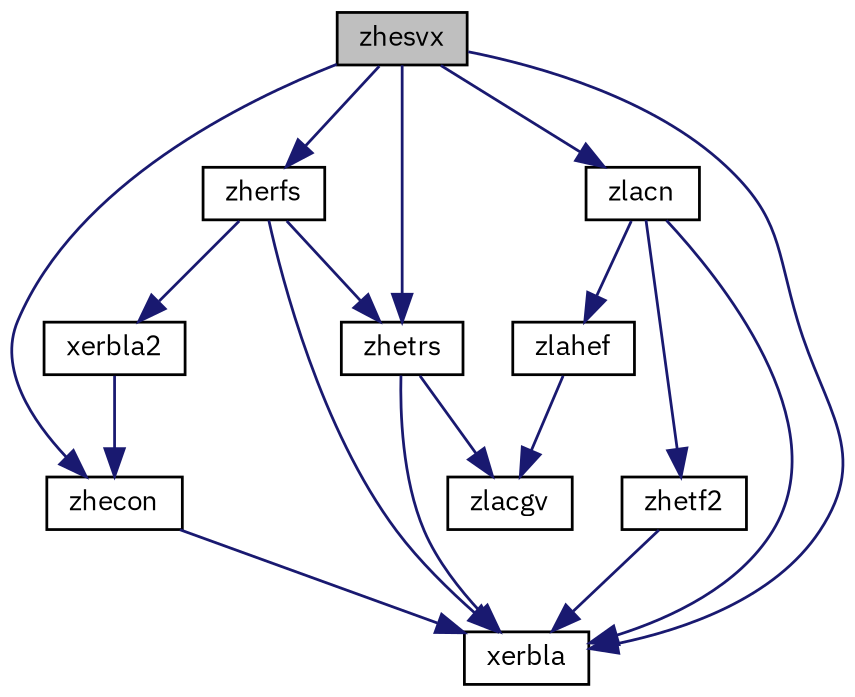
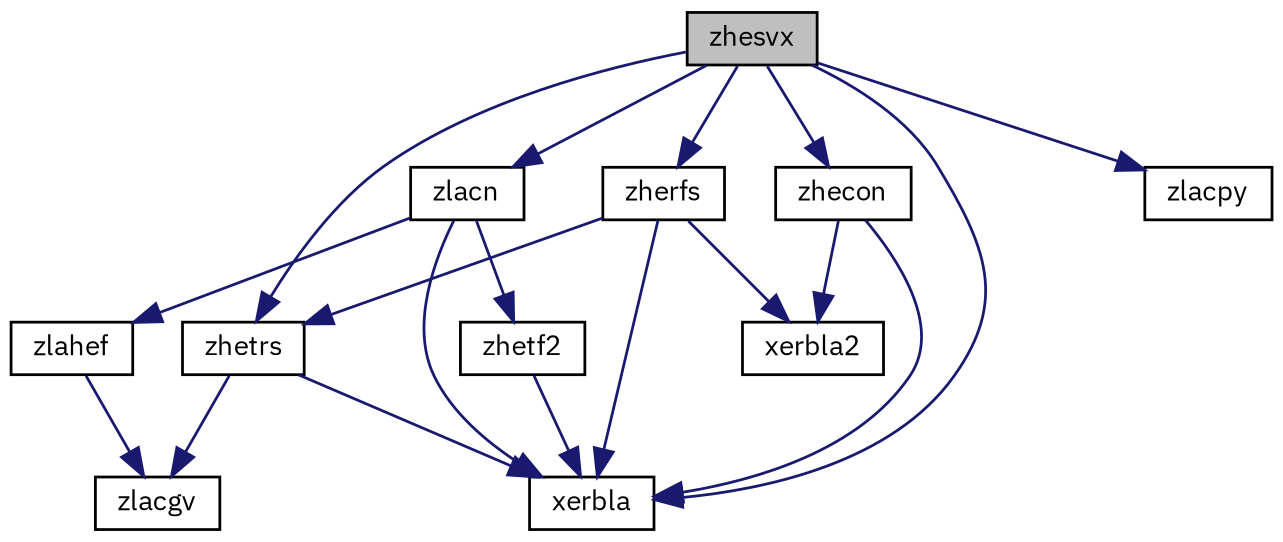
none -> (1208, 194)
(115, 412) -> (831, 257)
